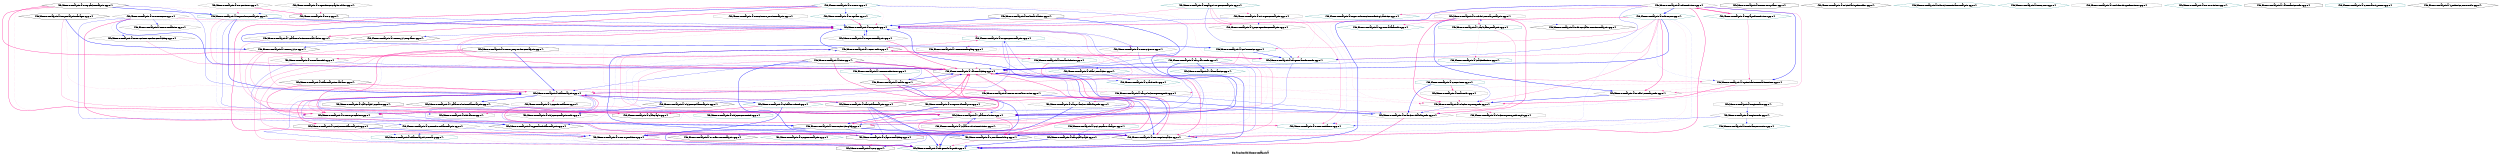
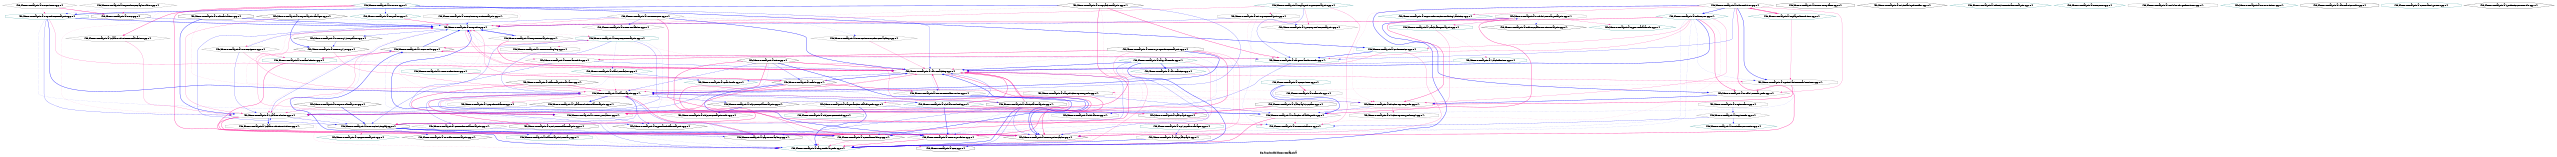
(819, 90) -> (518, 61)
(503, 134) -> none
